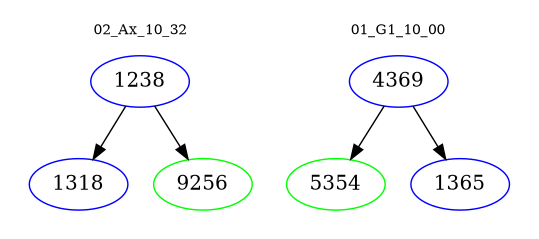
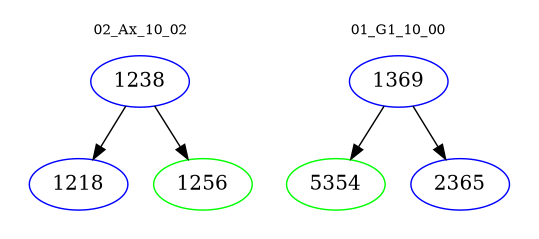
(141, 31) -> (141, 31)
(399, 81) -> (399, 81)
(79, 184) -> (79, 184)
(203, 184) -> (203, 184)
(460, 184) -> (460, 184)
